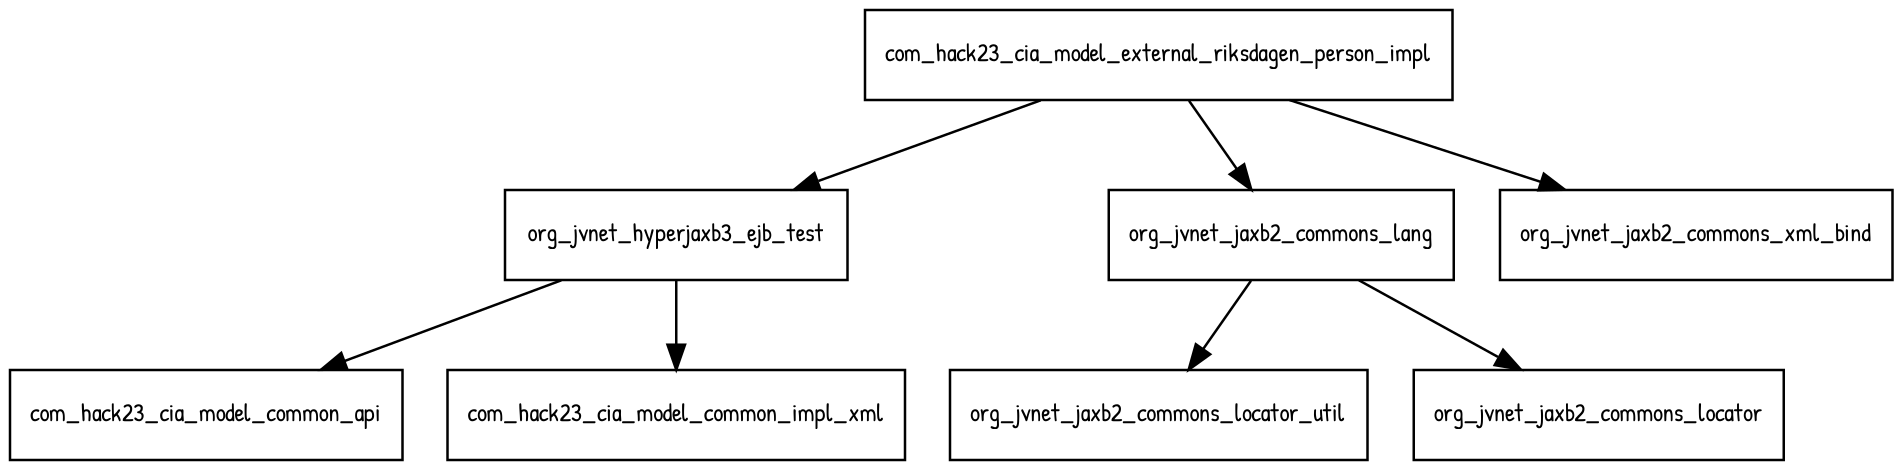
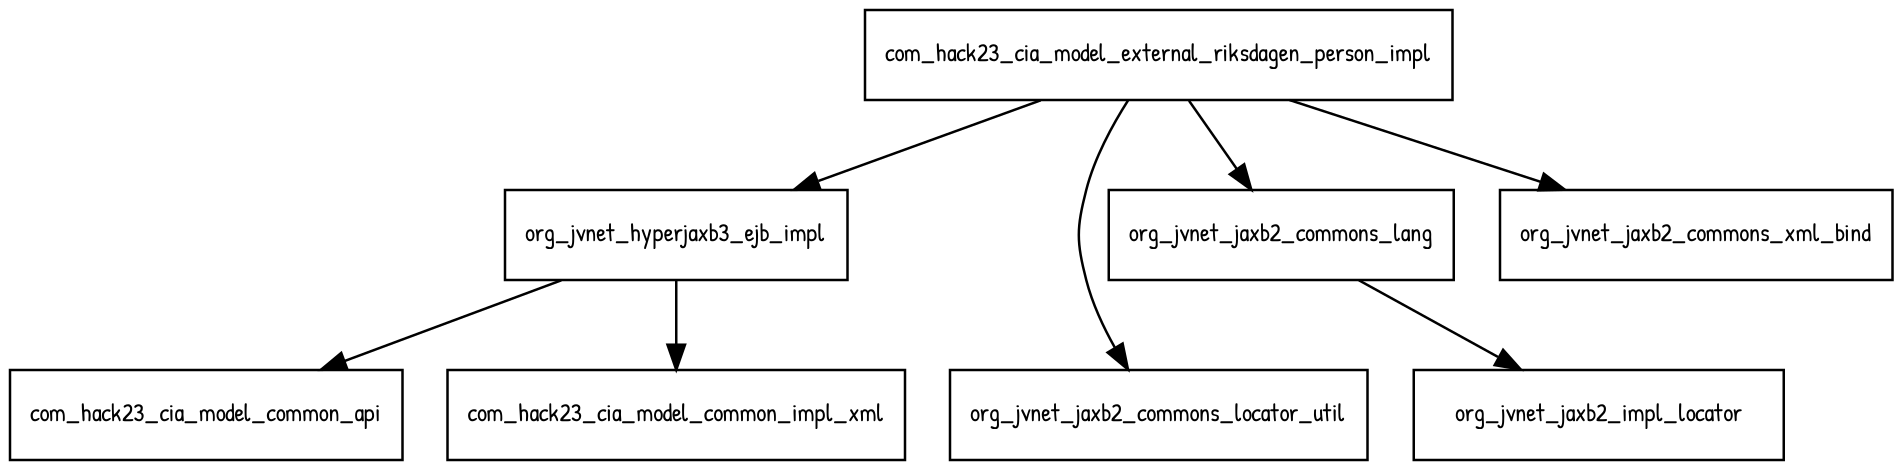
(676, 235) -> (676, 235)
(1227, 315) -> (1080, 222)
(1599, 415) -> (1599, 415)
